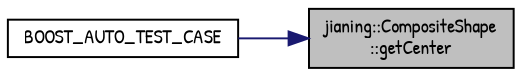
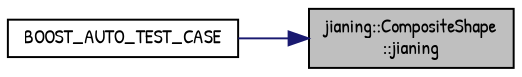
(411, 38) -> (411, 38)
